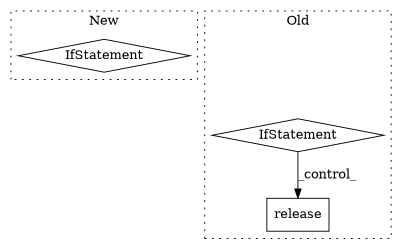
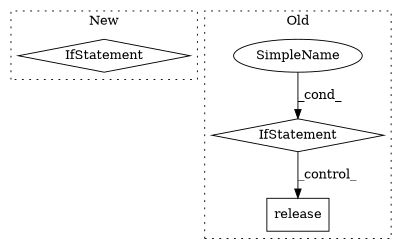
none -> (298, 56)
